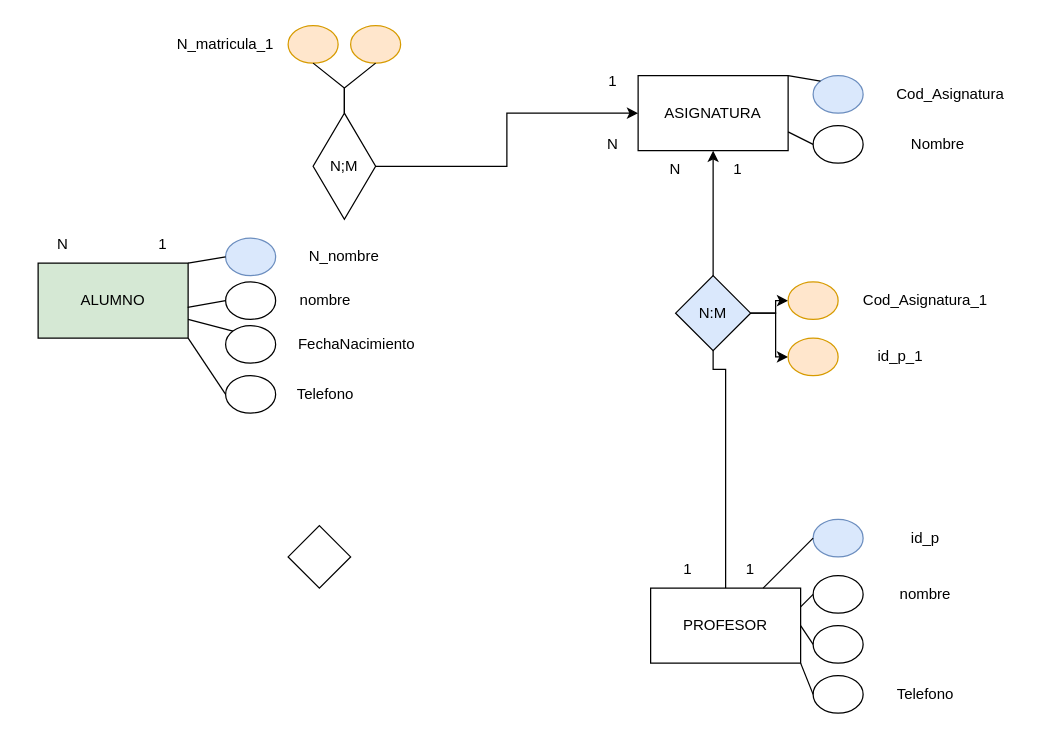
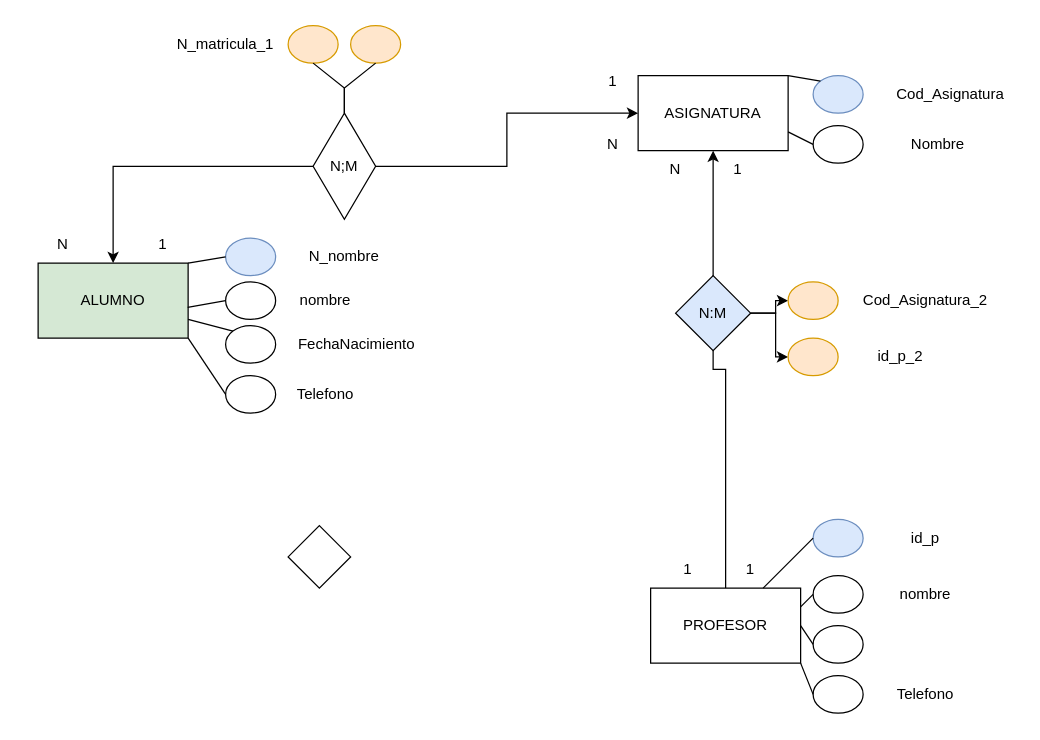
none -> (169, 166)
(926, 301) -> (926, 301)
(901, 357) -> (901, 357)
